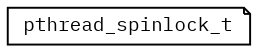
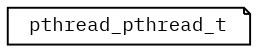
(129, 26) -> (129, 26)
